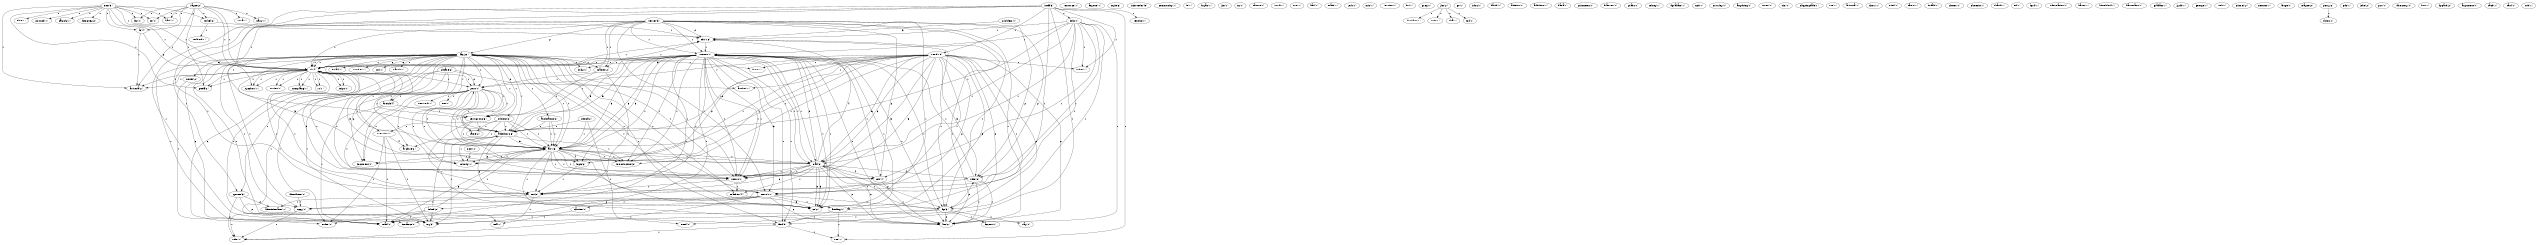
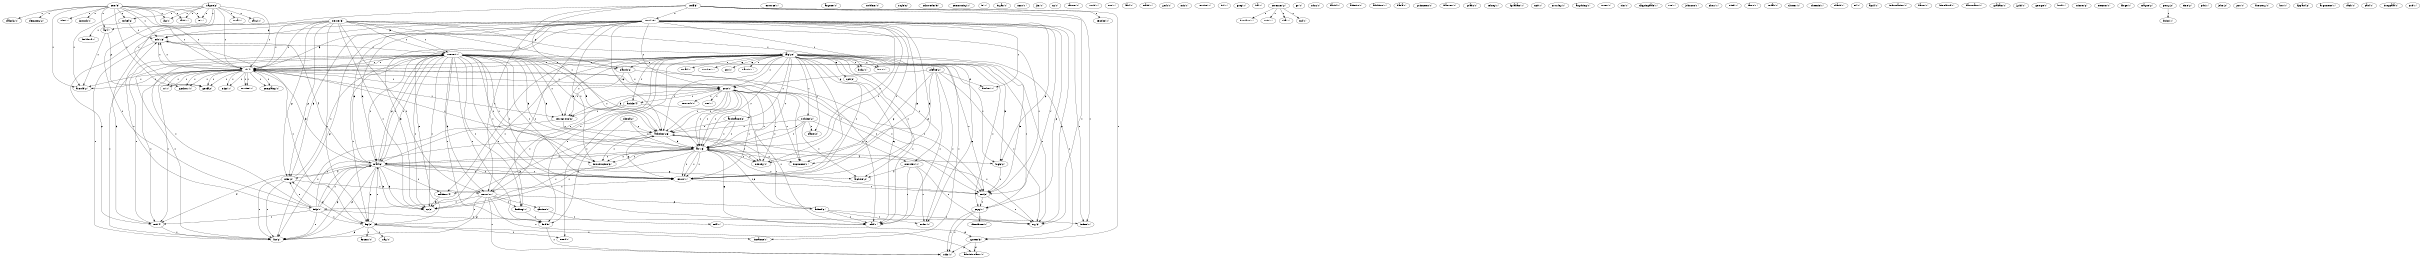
none -> (1259, 6)
(1444, 6) -> (1279, 6)
none -> (1692, 6)
(1853, 6) -> none
none -> (2187, 6)
none -> (2391, 6)
(936, 28) -> none
(864, 30) -> (404, 26)
none -> (285, 32)
(192, 79) -> (850, 79)
(136, 89) -> (82, 89)
(487, 143) -> none
none -> (744, 149)
(469, 156) -> (856, 144)
(488, 179) -> (754, 179)
(974, 185) -> (403, 206)
(679, 189) -> (617, 171)
(1014, 198) -> none
(299, 202) -> (979, 216)
(430, 214) -> (847, 227)
(838, 240) -> none
